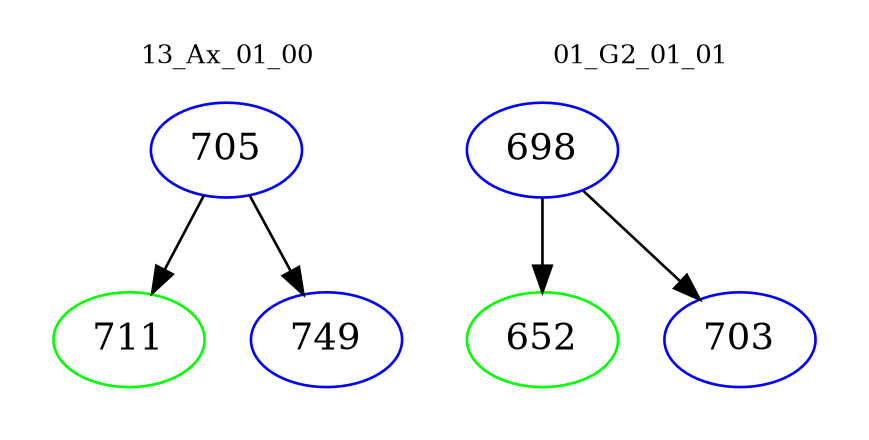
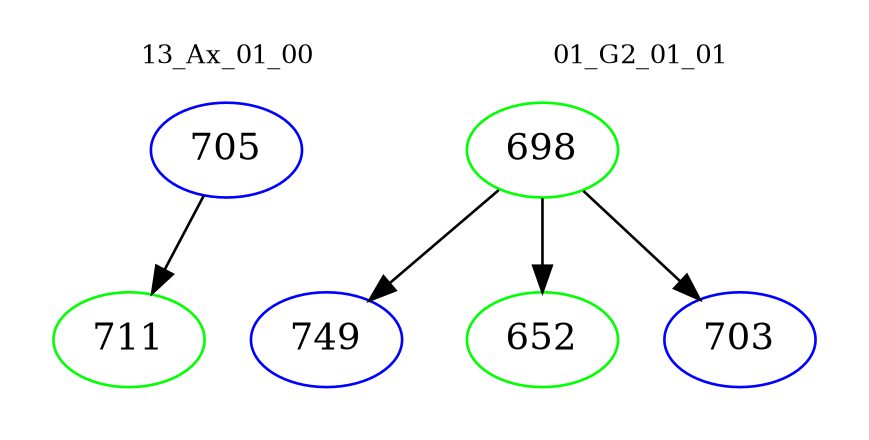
(542, 150) -> (542, 150)
(270, 233) -> (463, 220)
